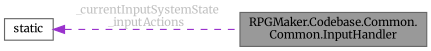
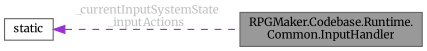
(333, 29) -> (331, 29)
